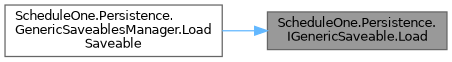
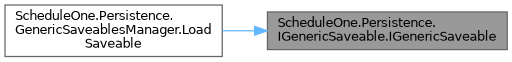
(357, 31) -> (387, 31)
